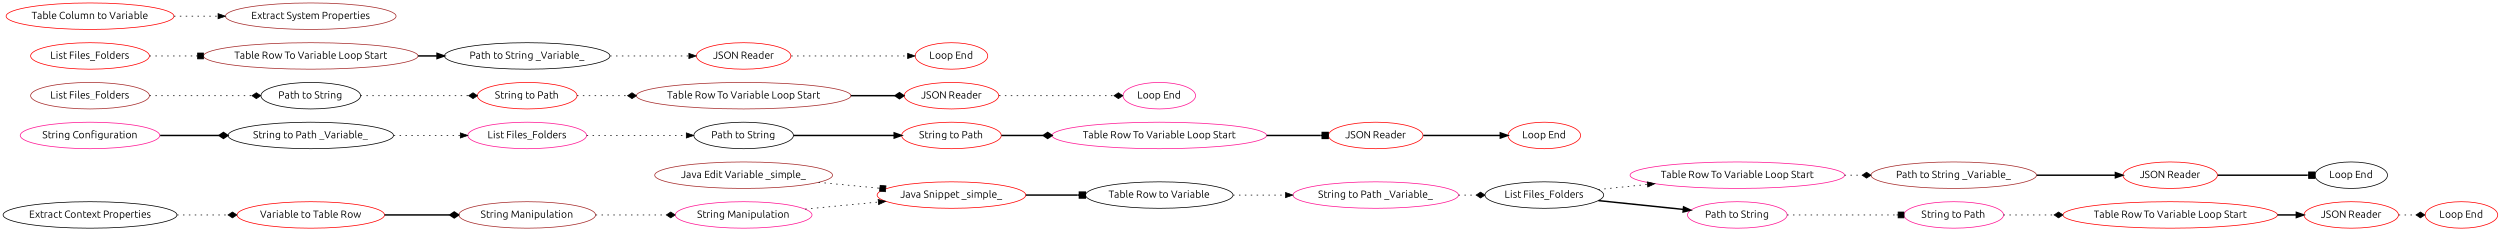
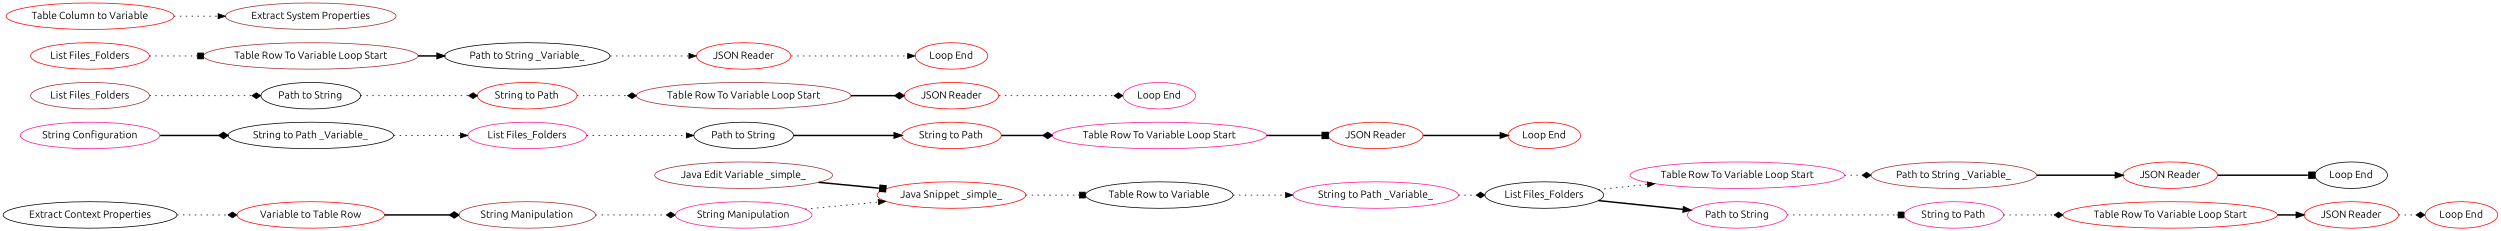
(848, 185) -> (848, 185)
(1052, 195) -> (1052, 195)
